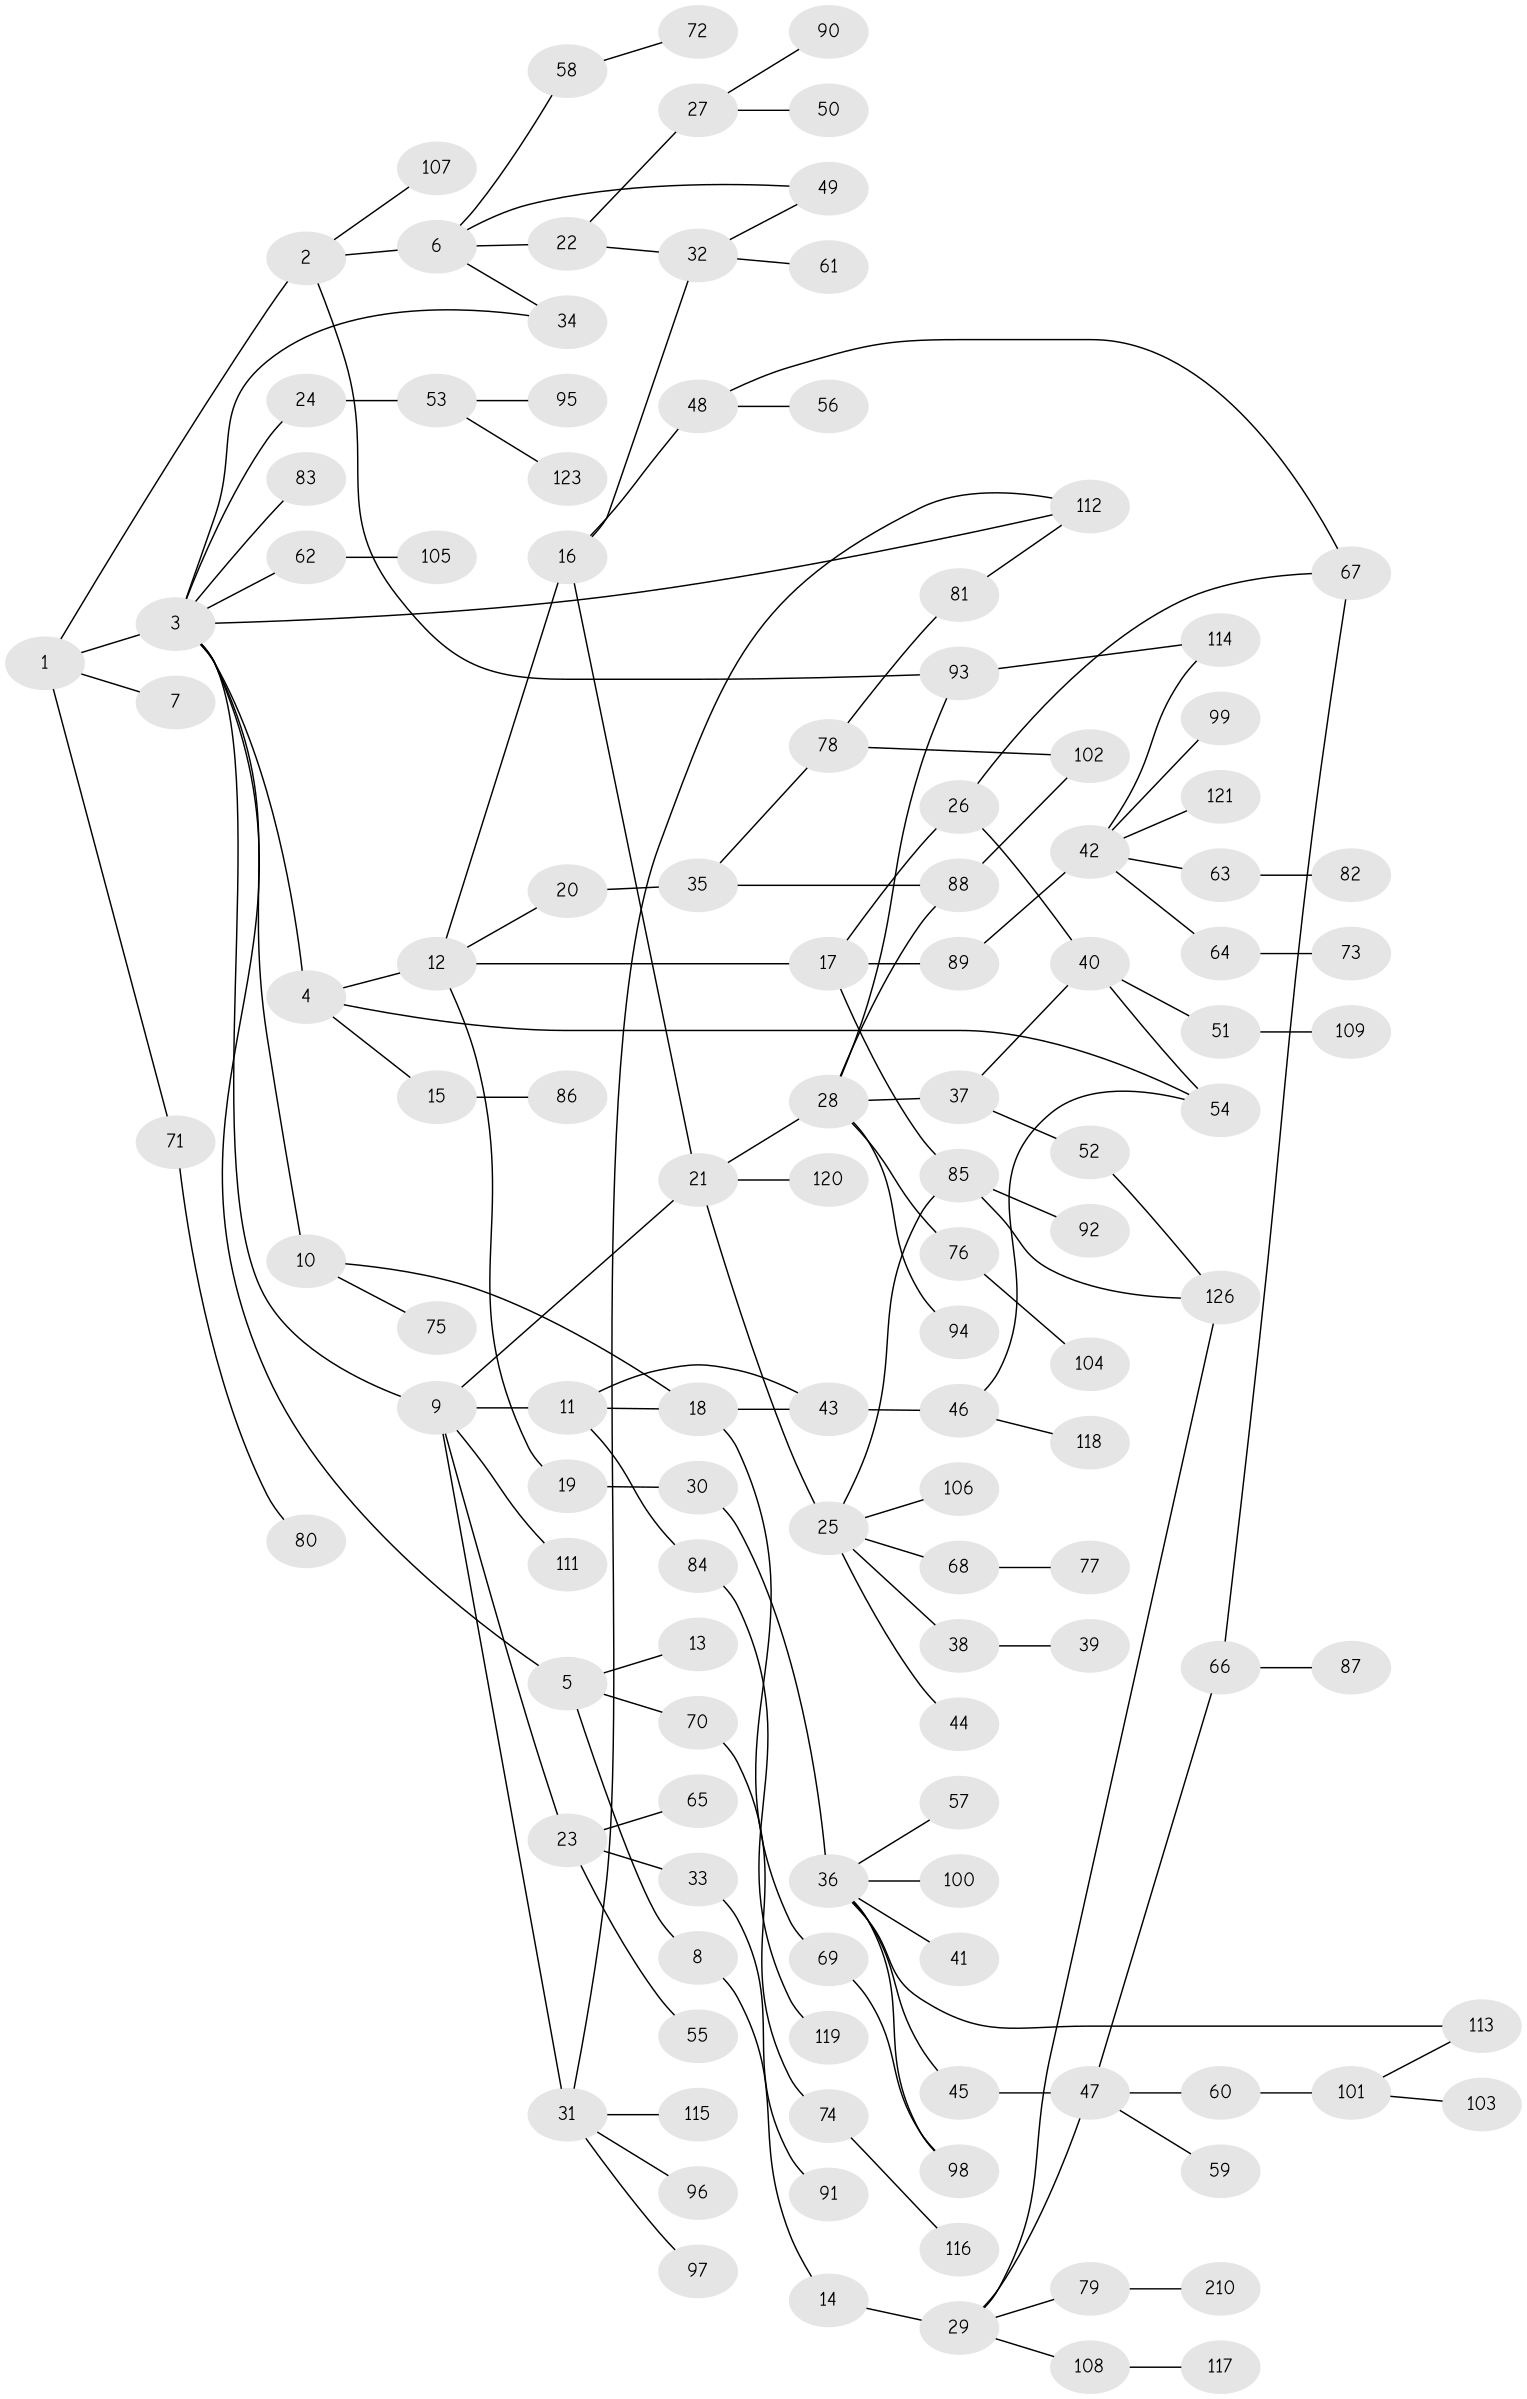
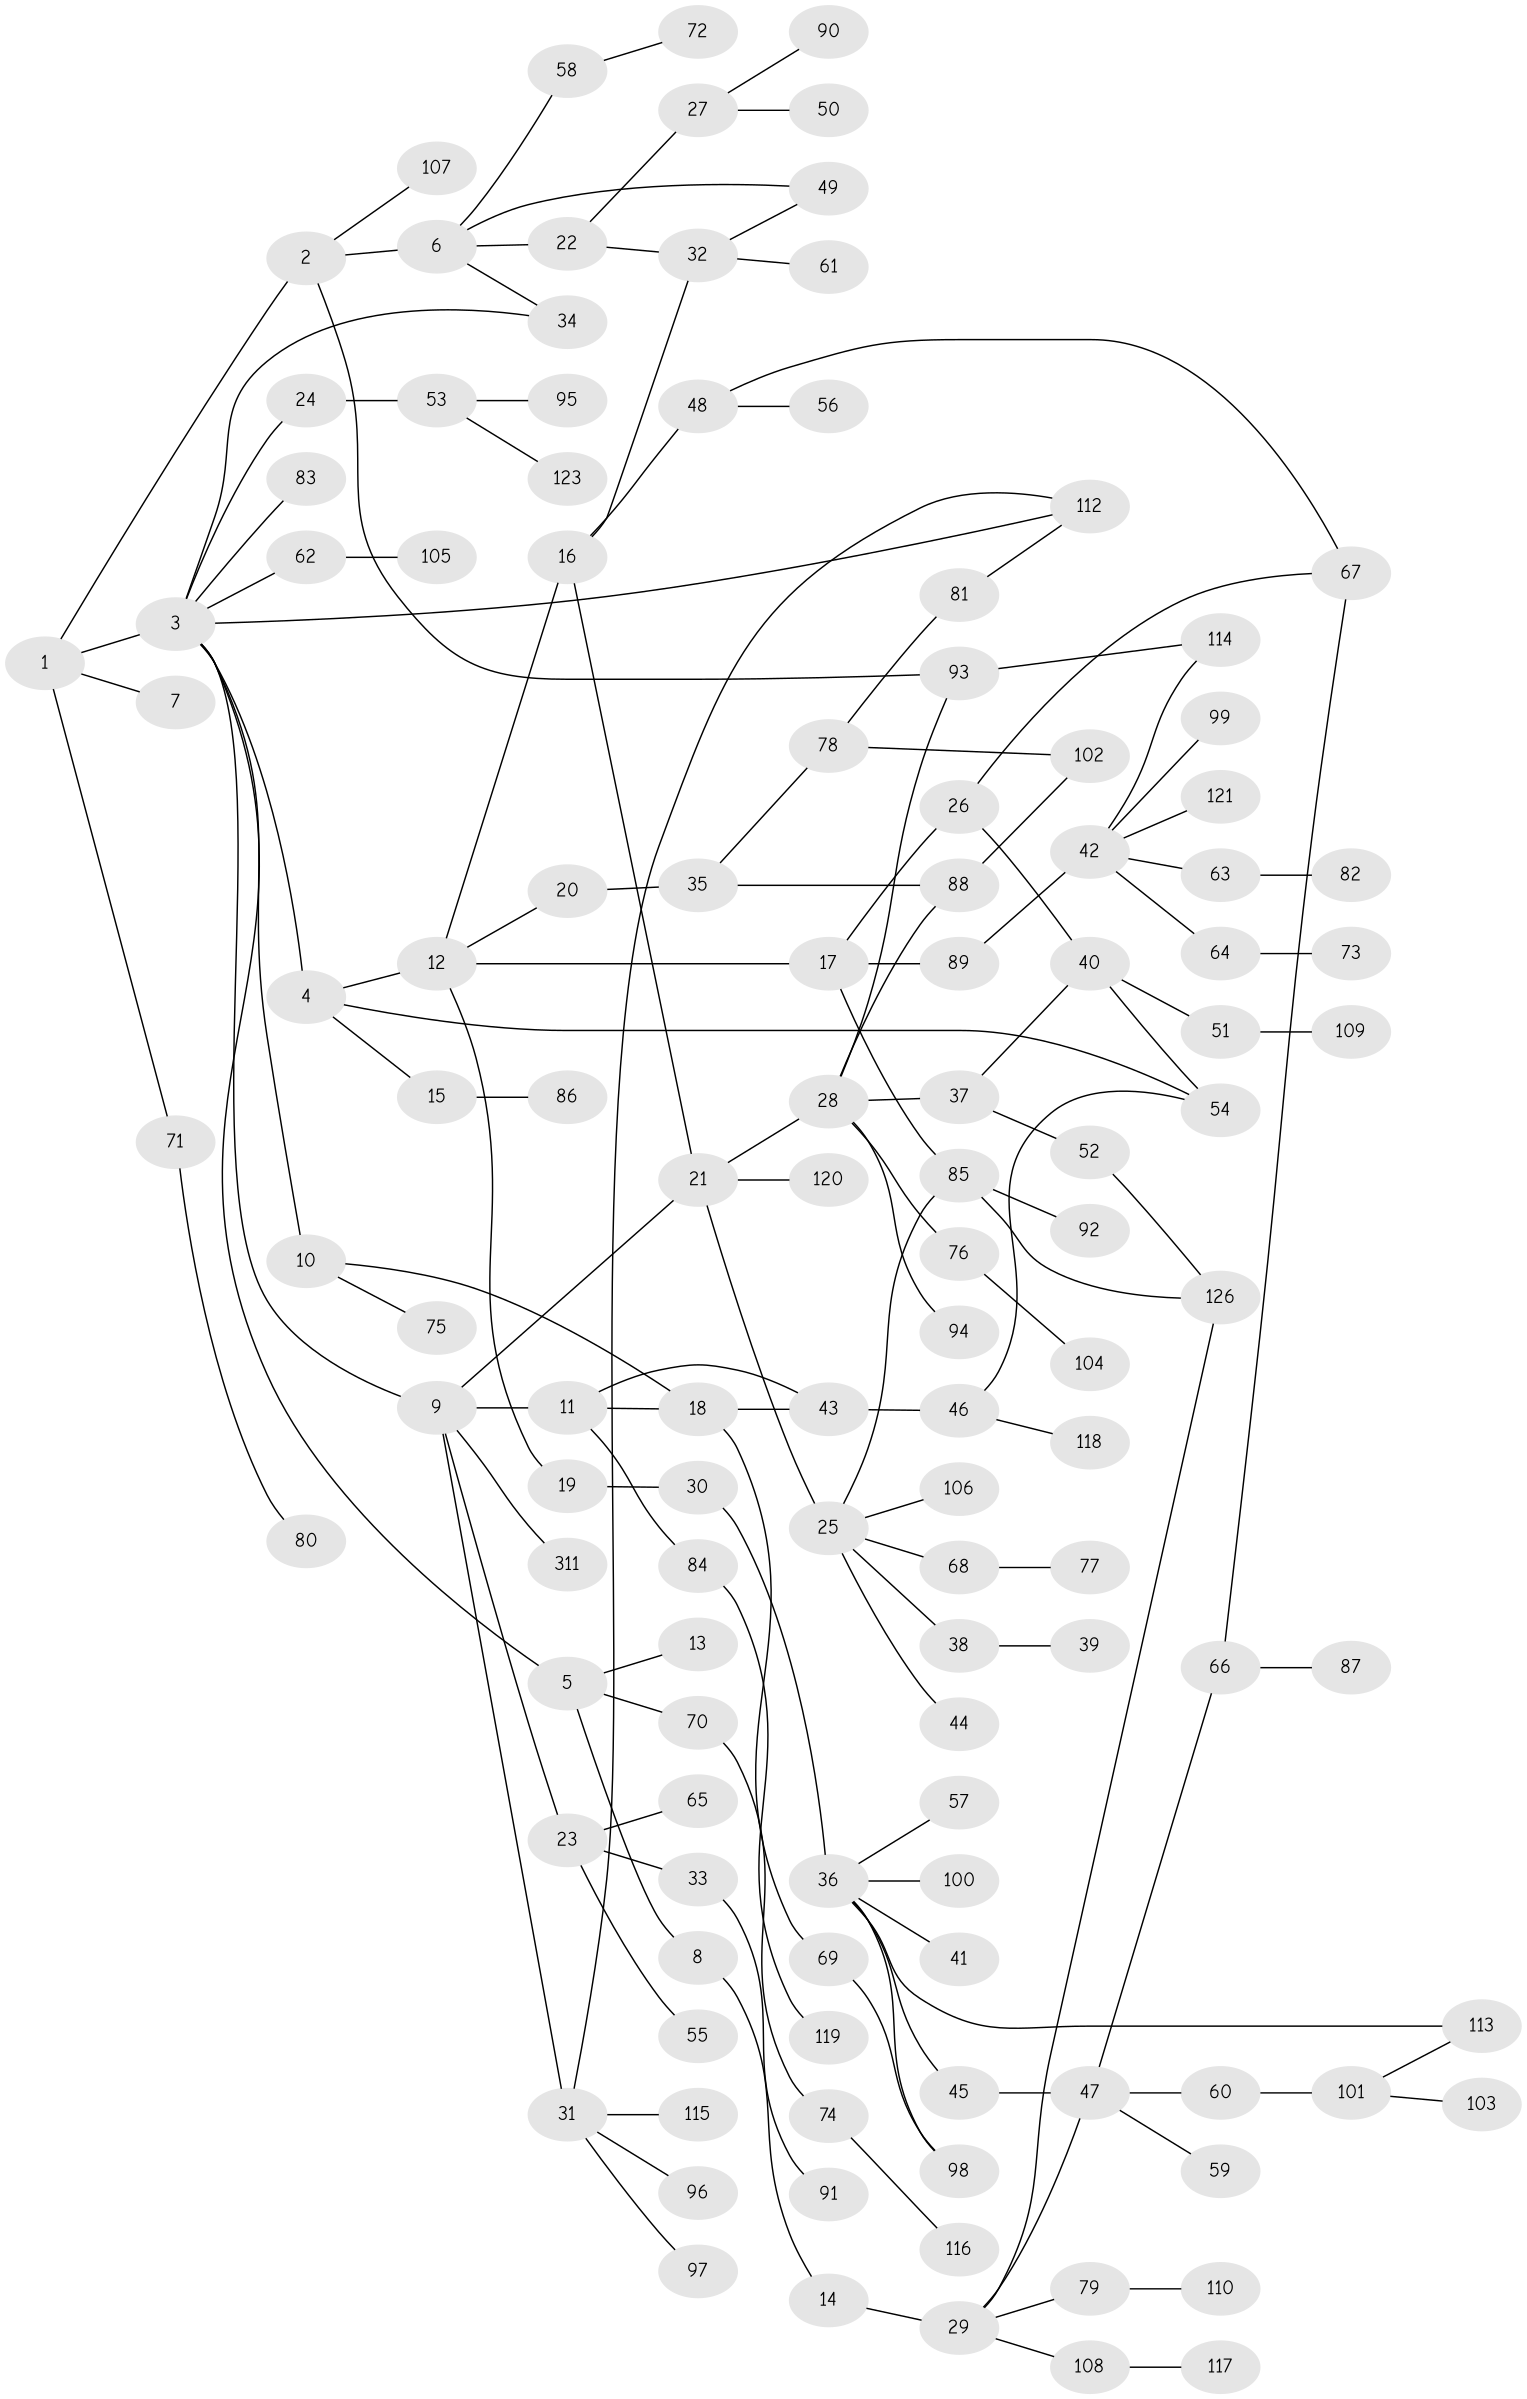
(567, 1565) -> (567, 1565)
(1221, 2289) -> (1221, 2289)
